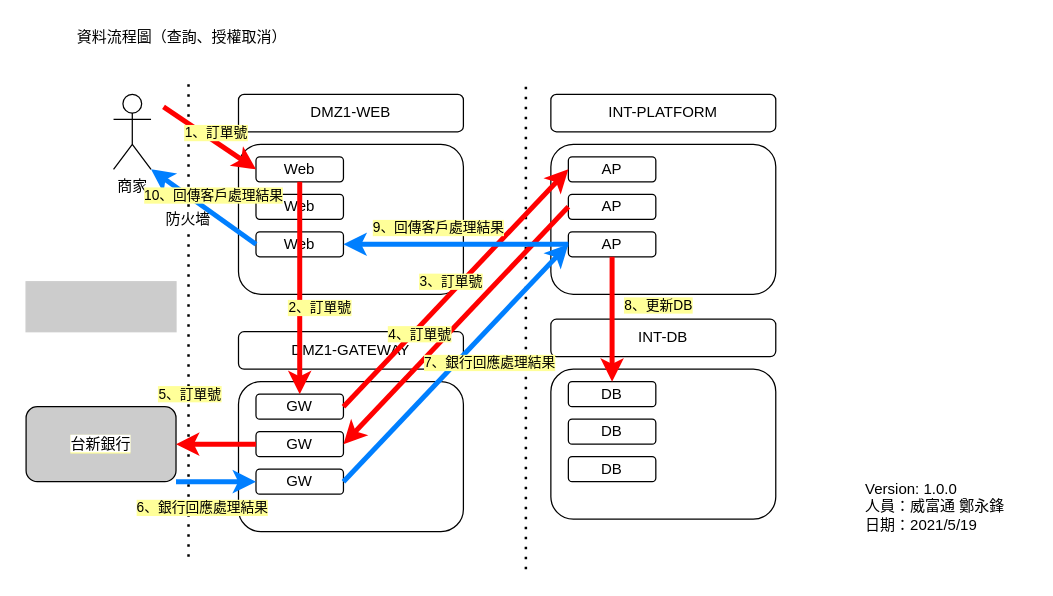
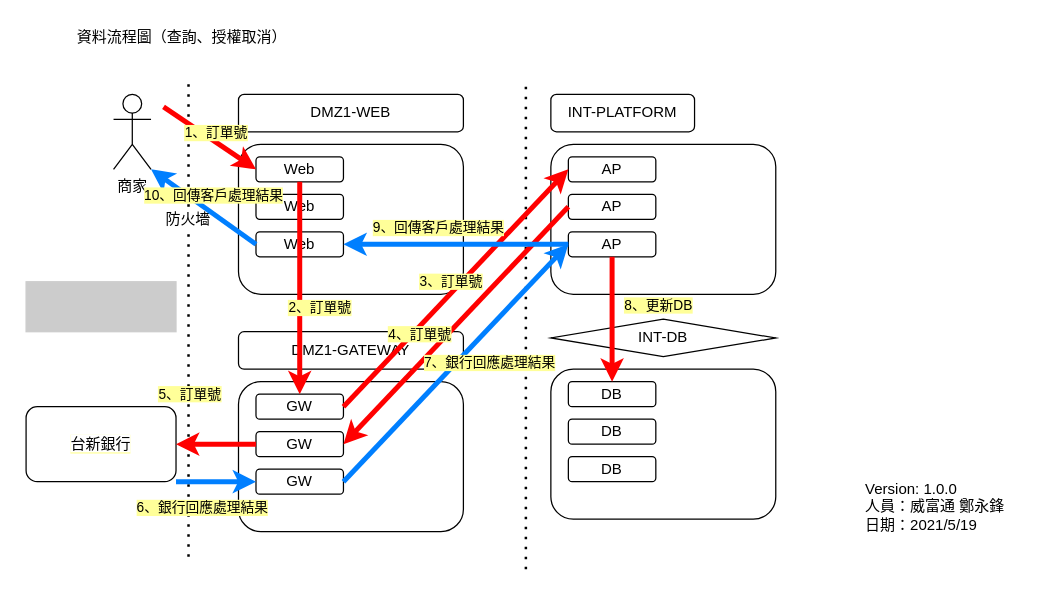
(663, 113) -> (623, 113)
(663, 338) -> (663, 338)
(101, 444) -> (101, 444)
